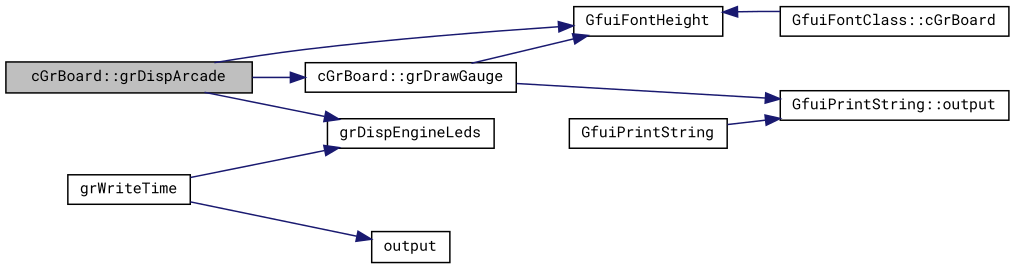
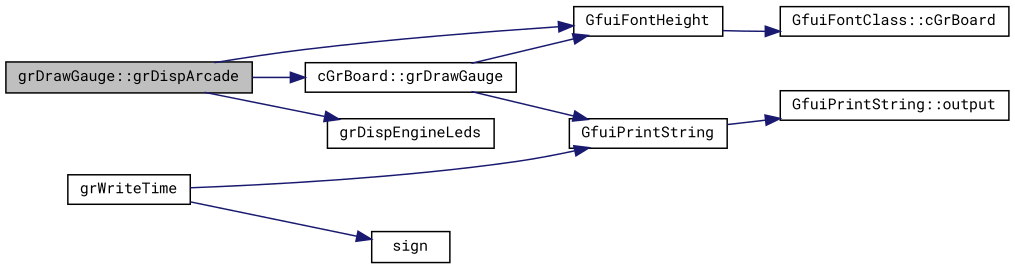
(759, 11) -> (744, 31)
(129, 77) -> (129, 77)
(641, 91) -> (522, 104)
(257, 164) -> (383, 176)
(411, 247) -> (411, 247)
